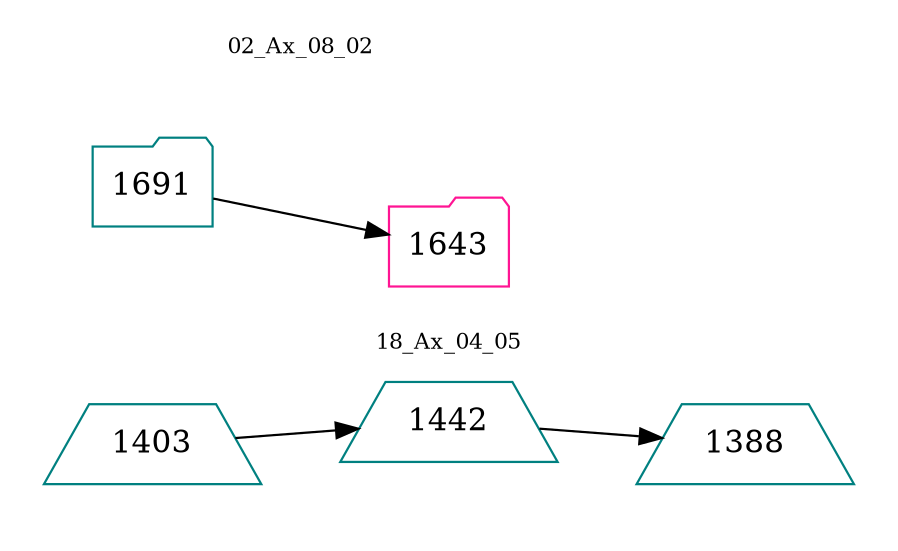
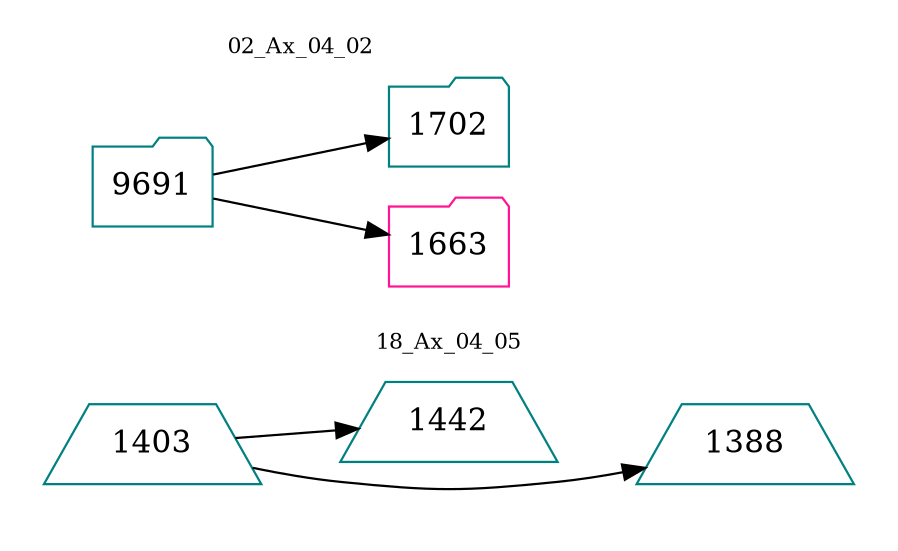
(301, 48) -> (301, 48)
none -> (449, 127)
(153, 187) -> (153, 187)
(449, 247) -> (449, 247)
(589, 432) -> (438, 489)
